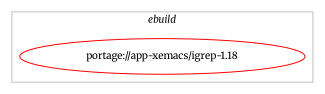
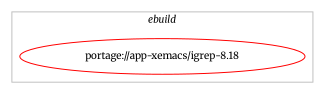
(162, 56) -> (162, 56)
